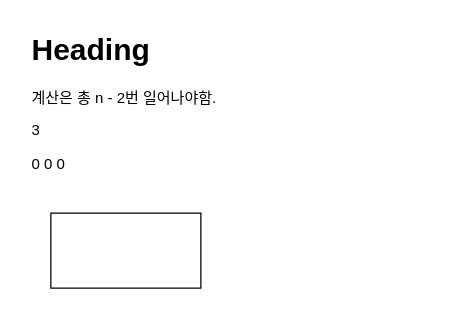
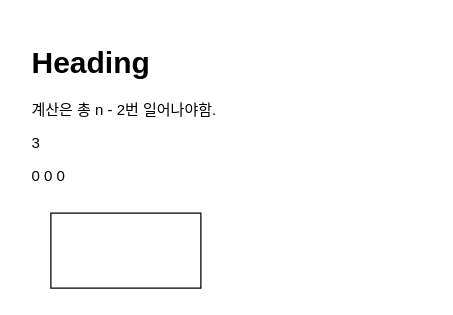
(226, 101) -> (226, 113)
